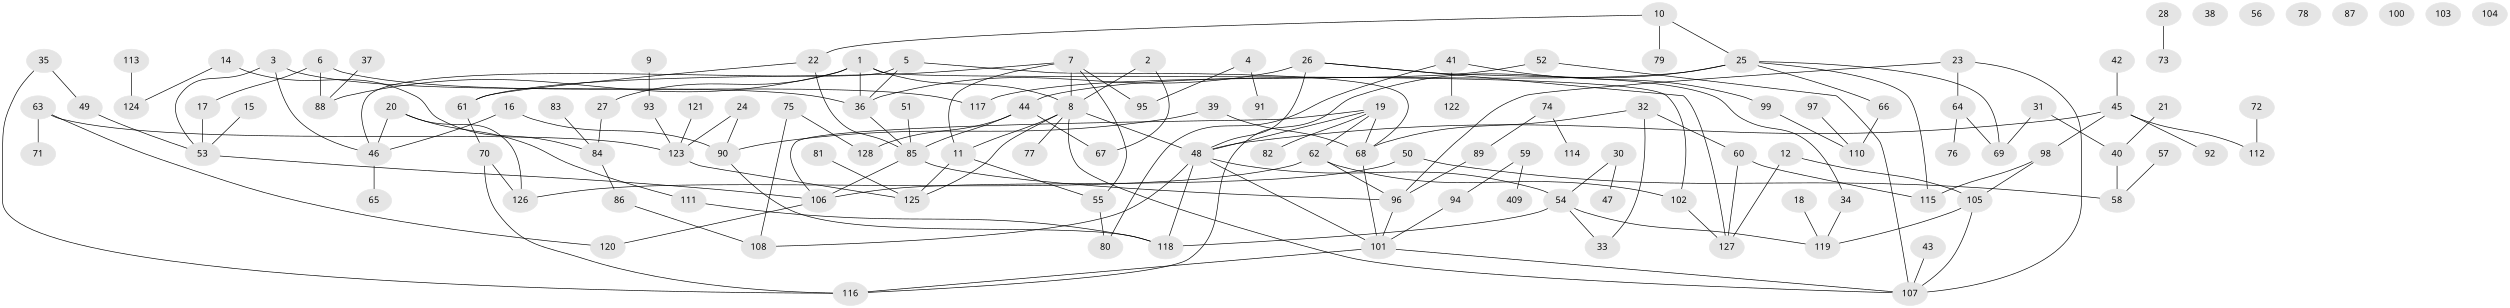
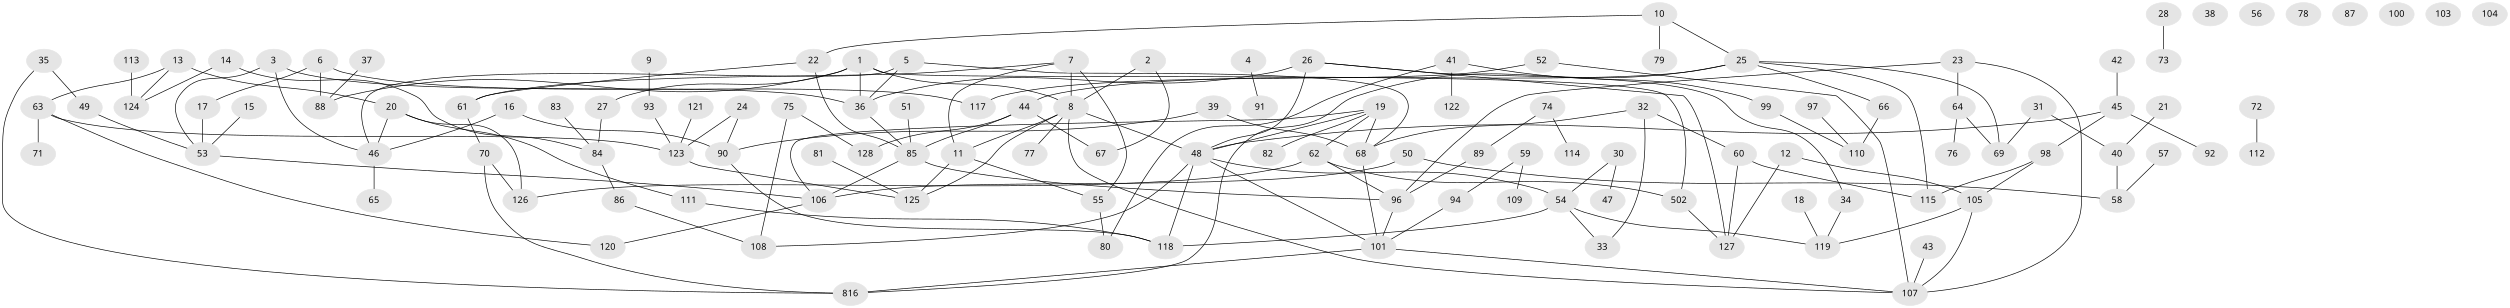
none -> (178, 61)
(1142, 107) -> none
(2187, 131) -> none
(1514, 201) -> (1514, 201)
(1679, 201) -> (1679, 201)
(850, 294) -> (850, 294)
